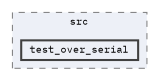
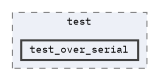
(80, 22) -> (80, 22)
